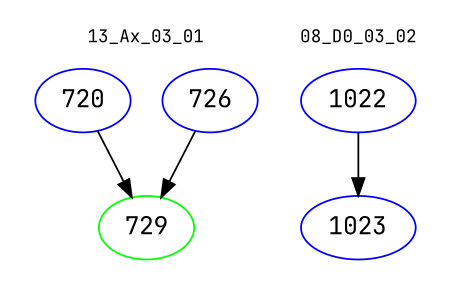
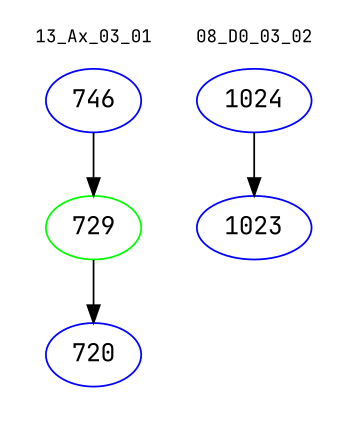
(210, 101) -> (94, 101)
(358, 101) -> (254, 101)
(111, 156) -> (94, 283)
